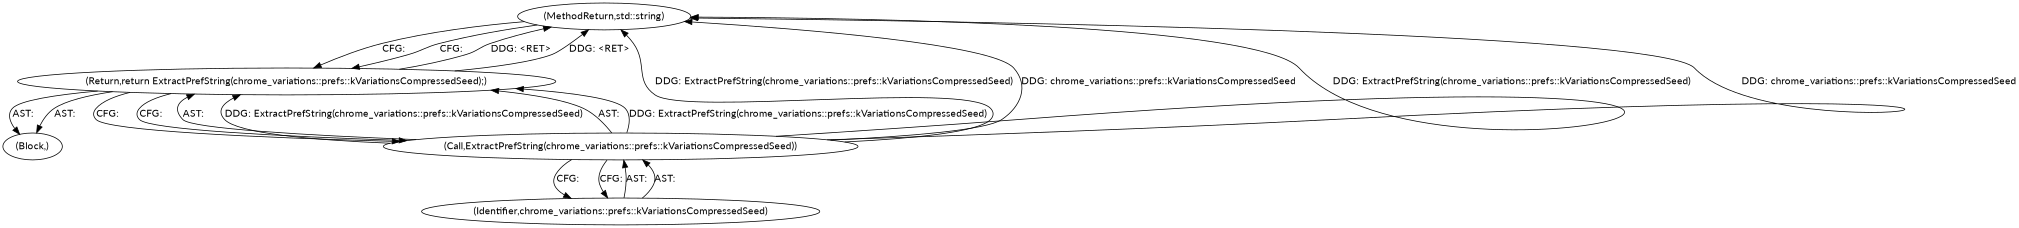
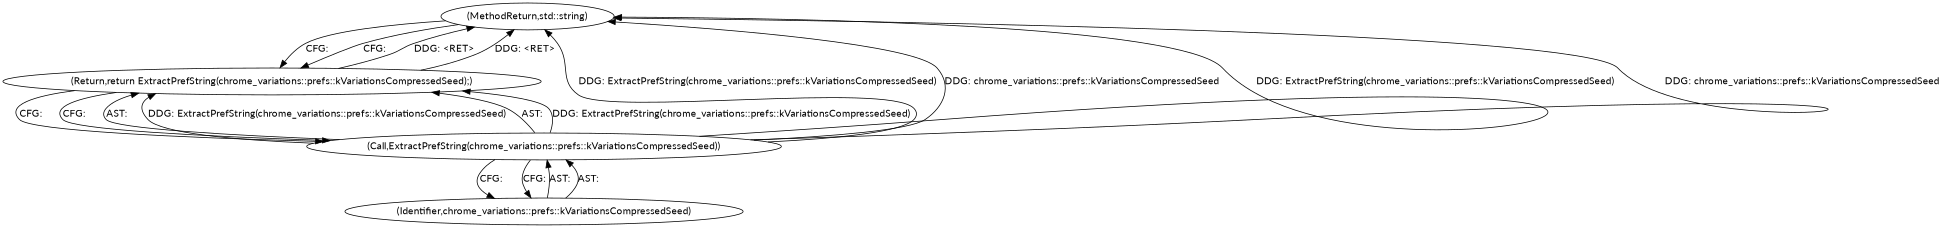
(33, 146) -> none
